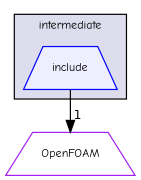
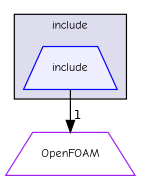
(70, 26) -> (70, 26)
